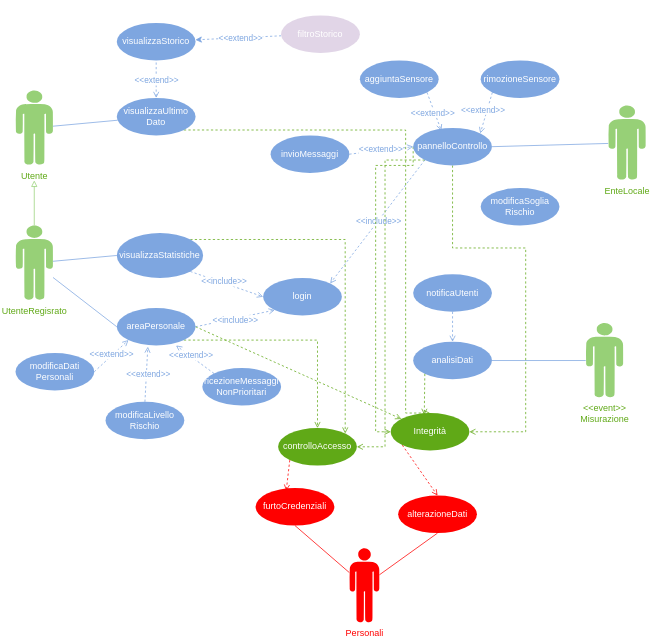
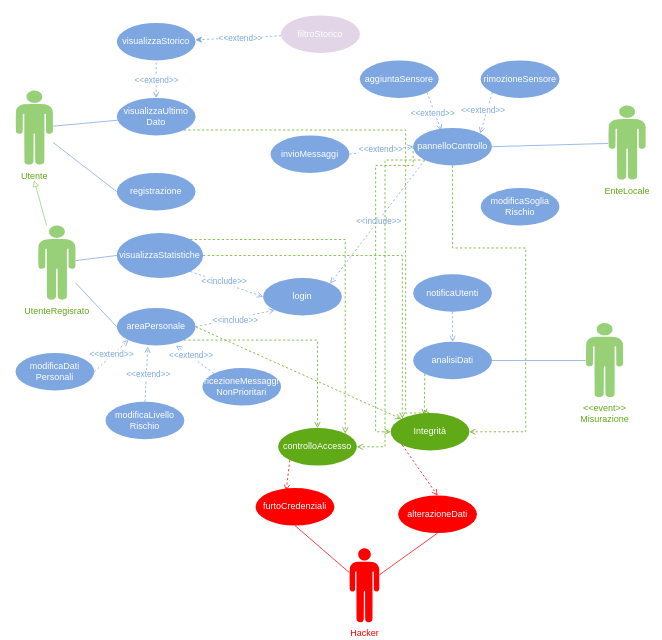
none -> (85, 167)
none -> (156, 192)
none -> (382, 255)
(34, 263) -> (57, 263)
(365, 634) -> (365, 634)
